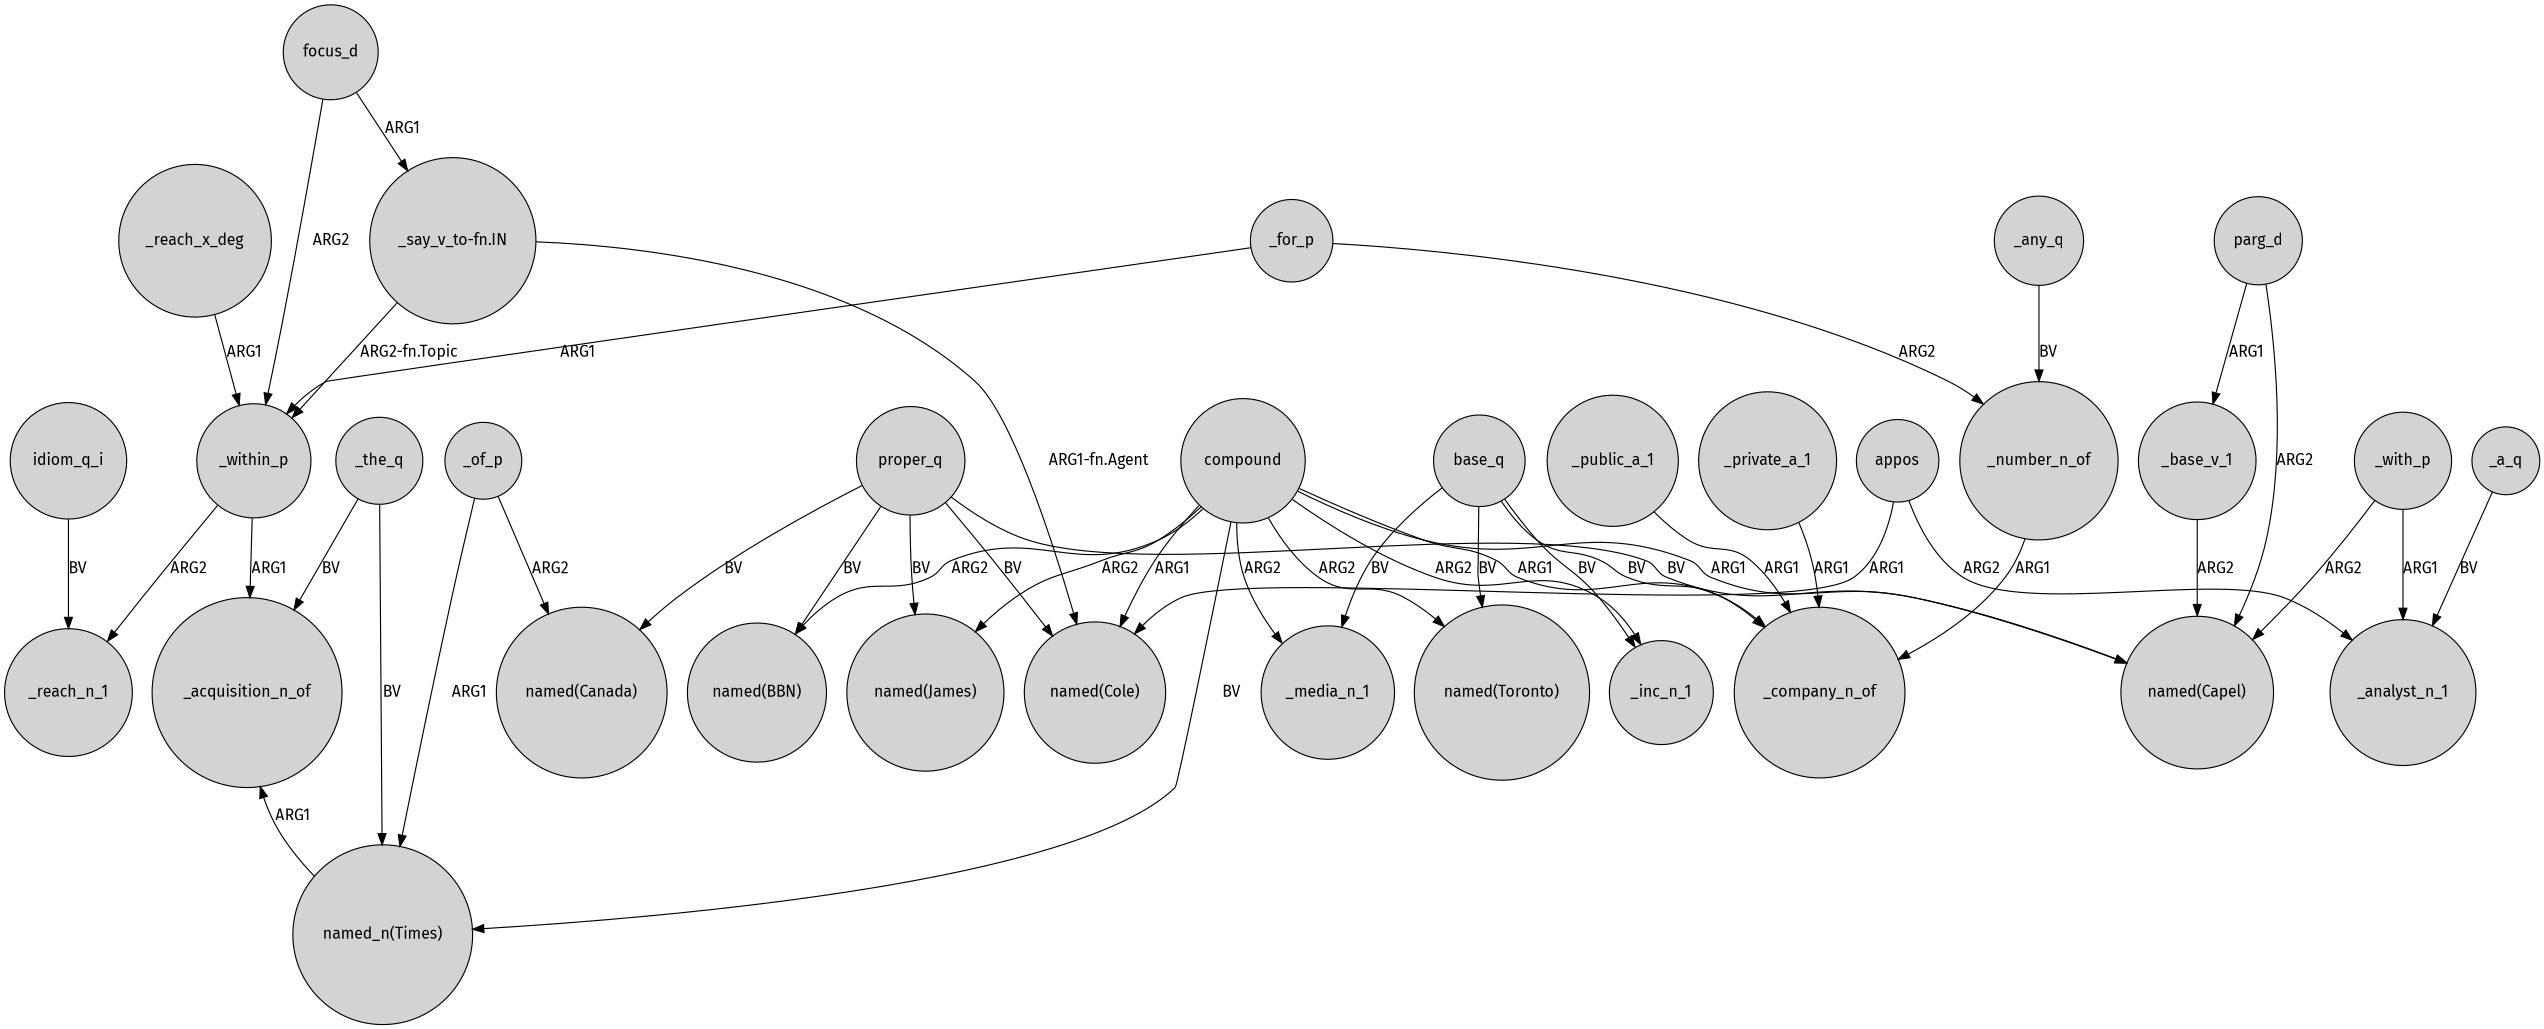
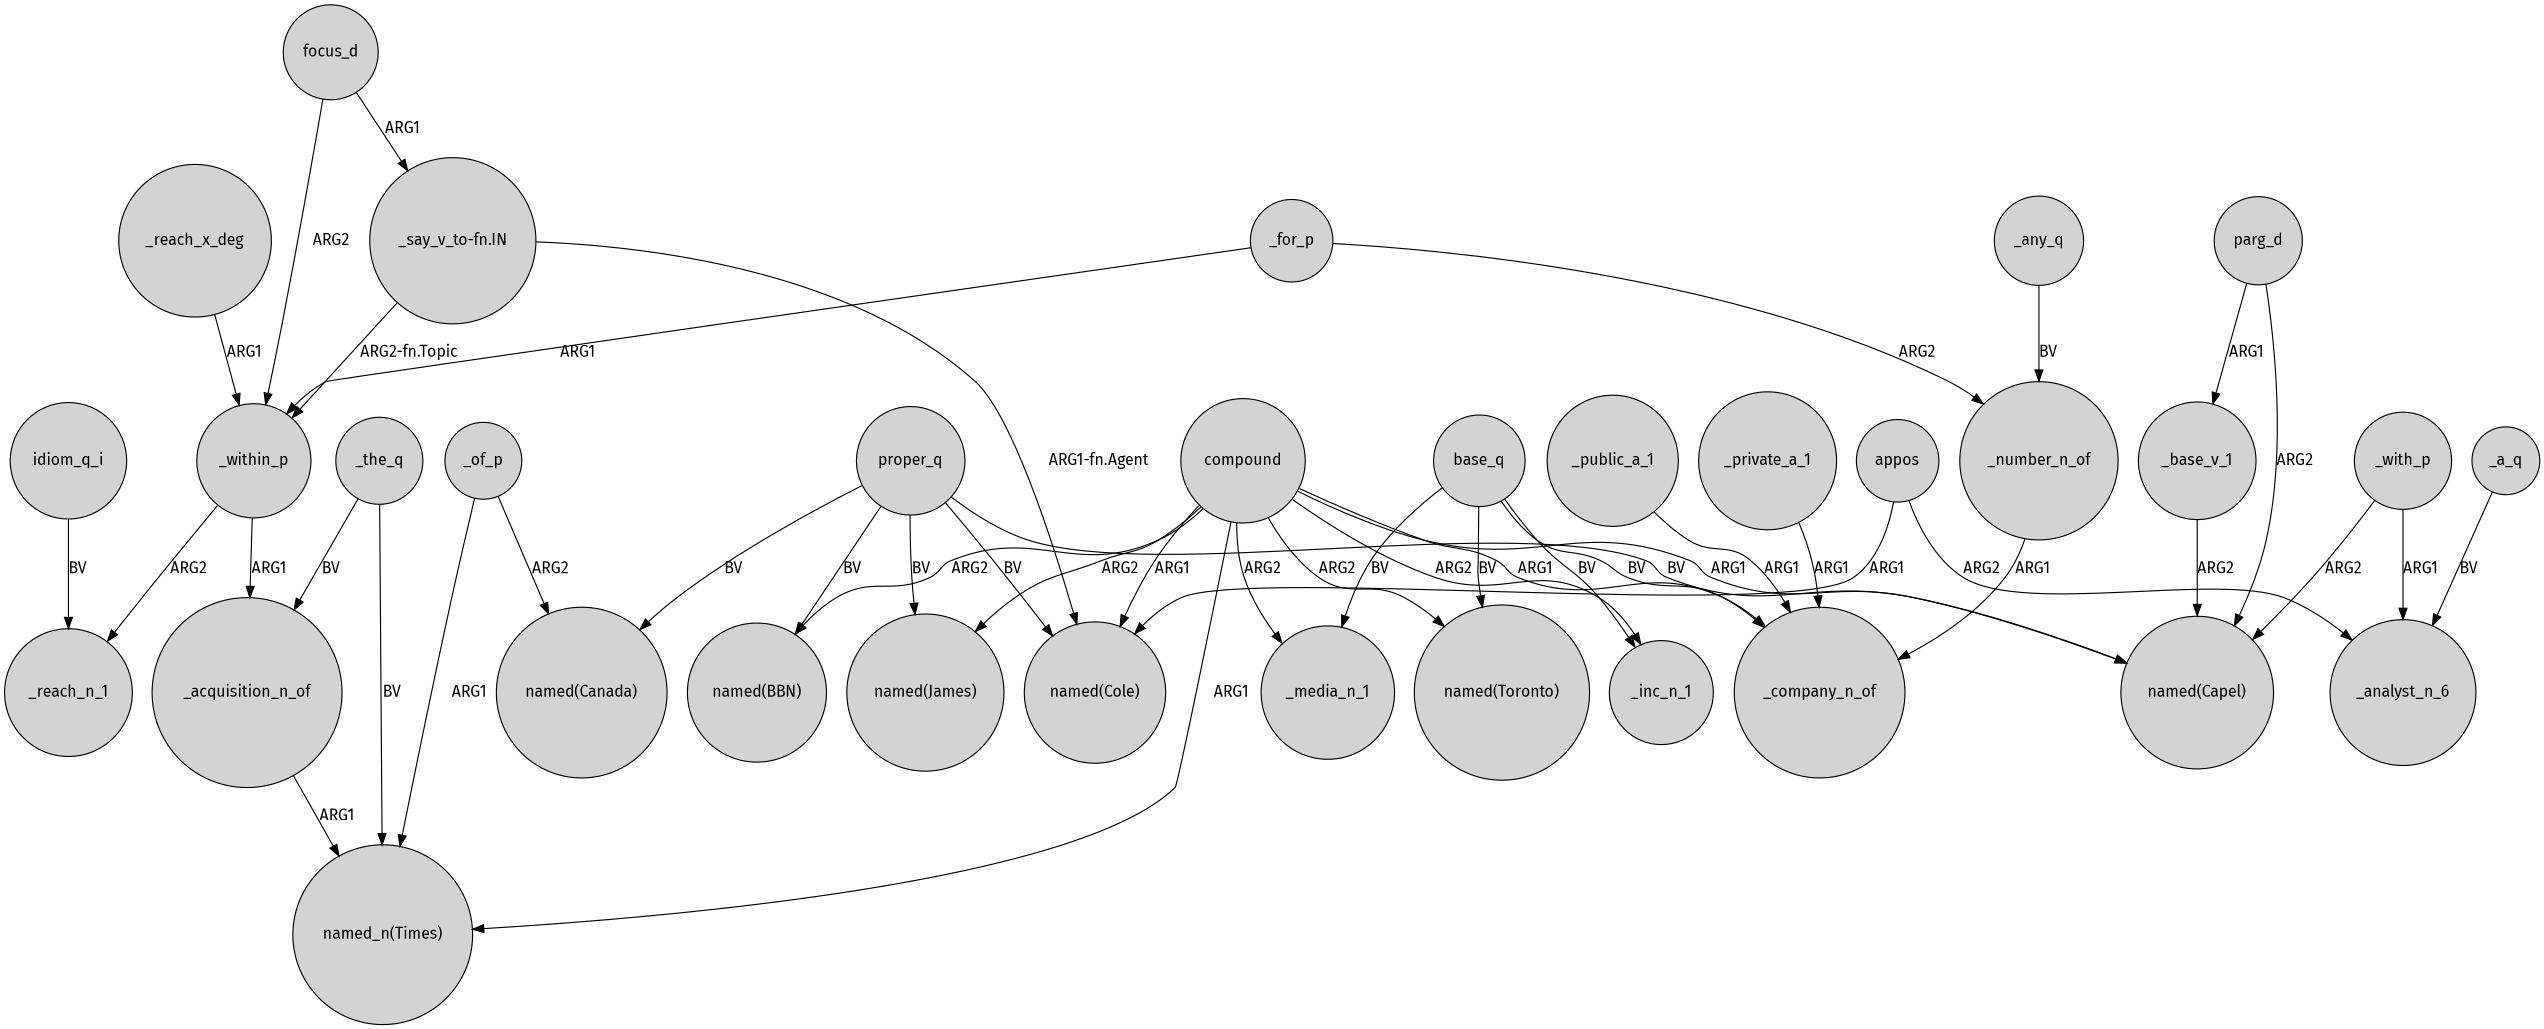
(1231, 693) -> (1231, 693)
(2403, 693) -> (2403, 693)
(285, 840) -> (313, 811)
